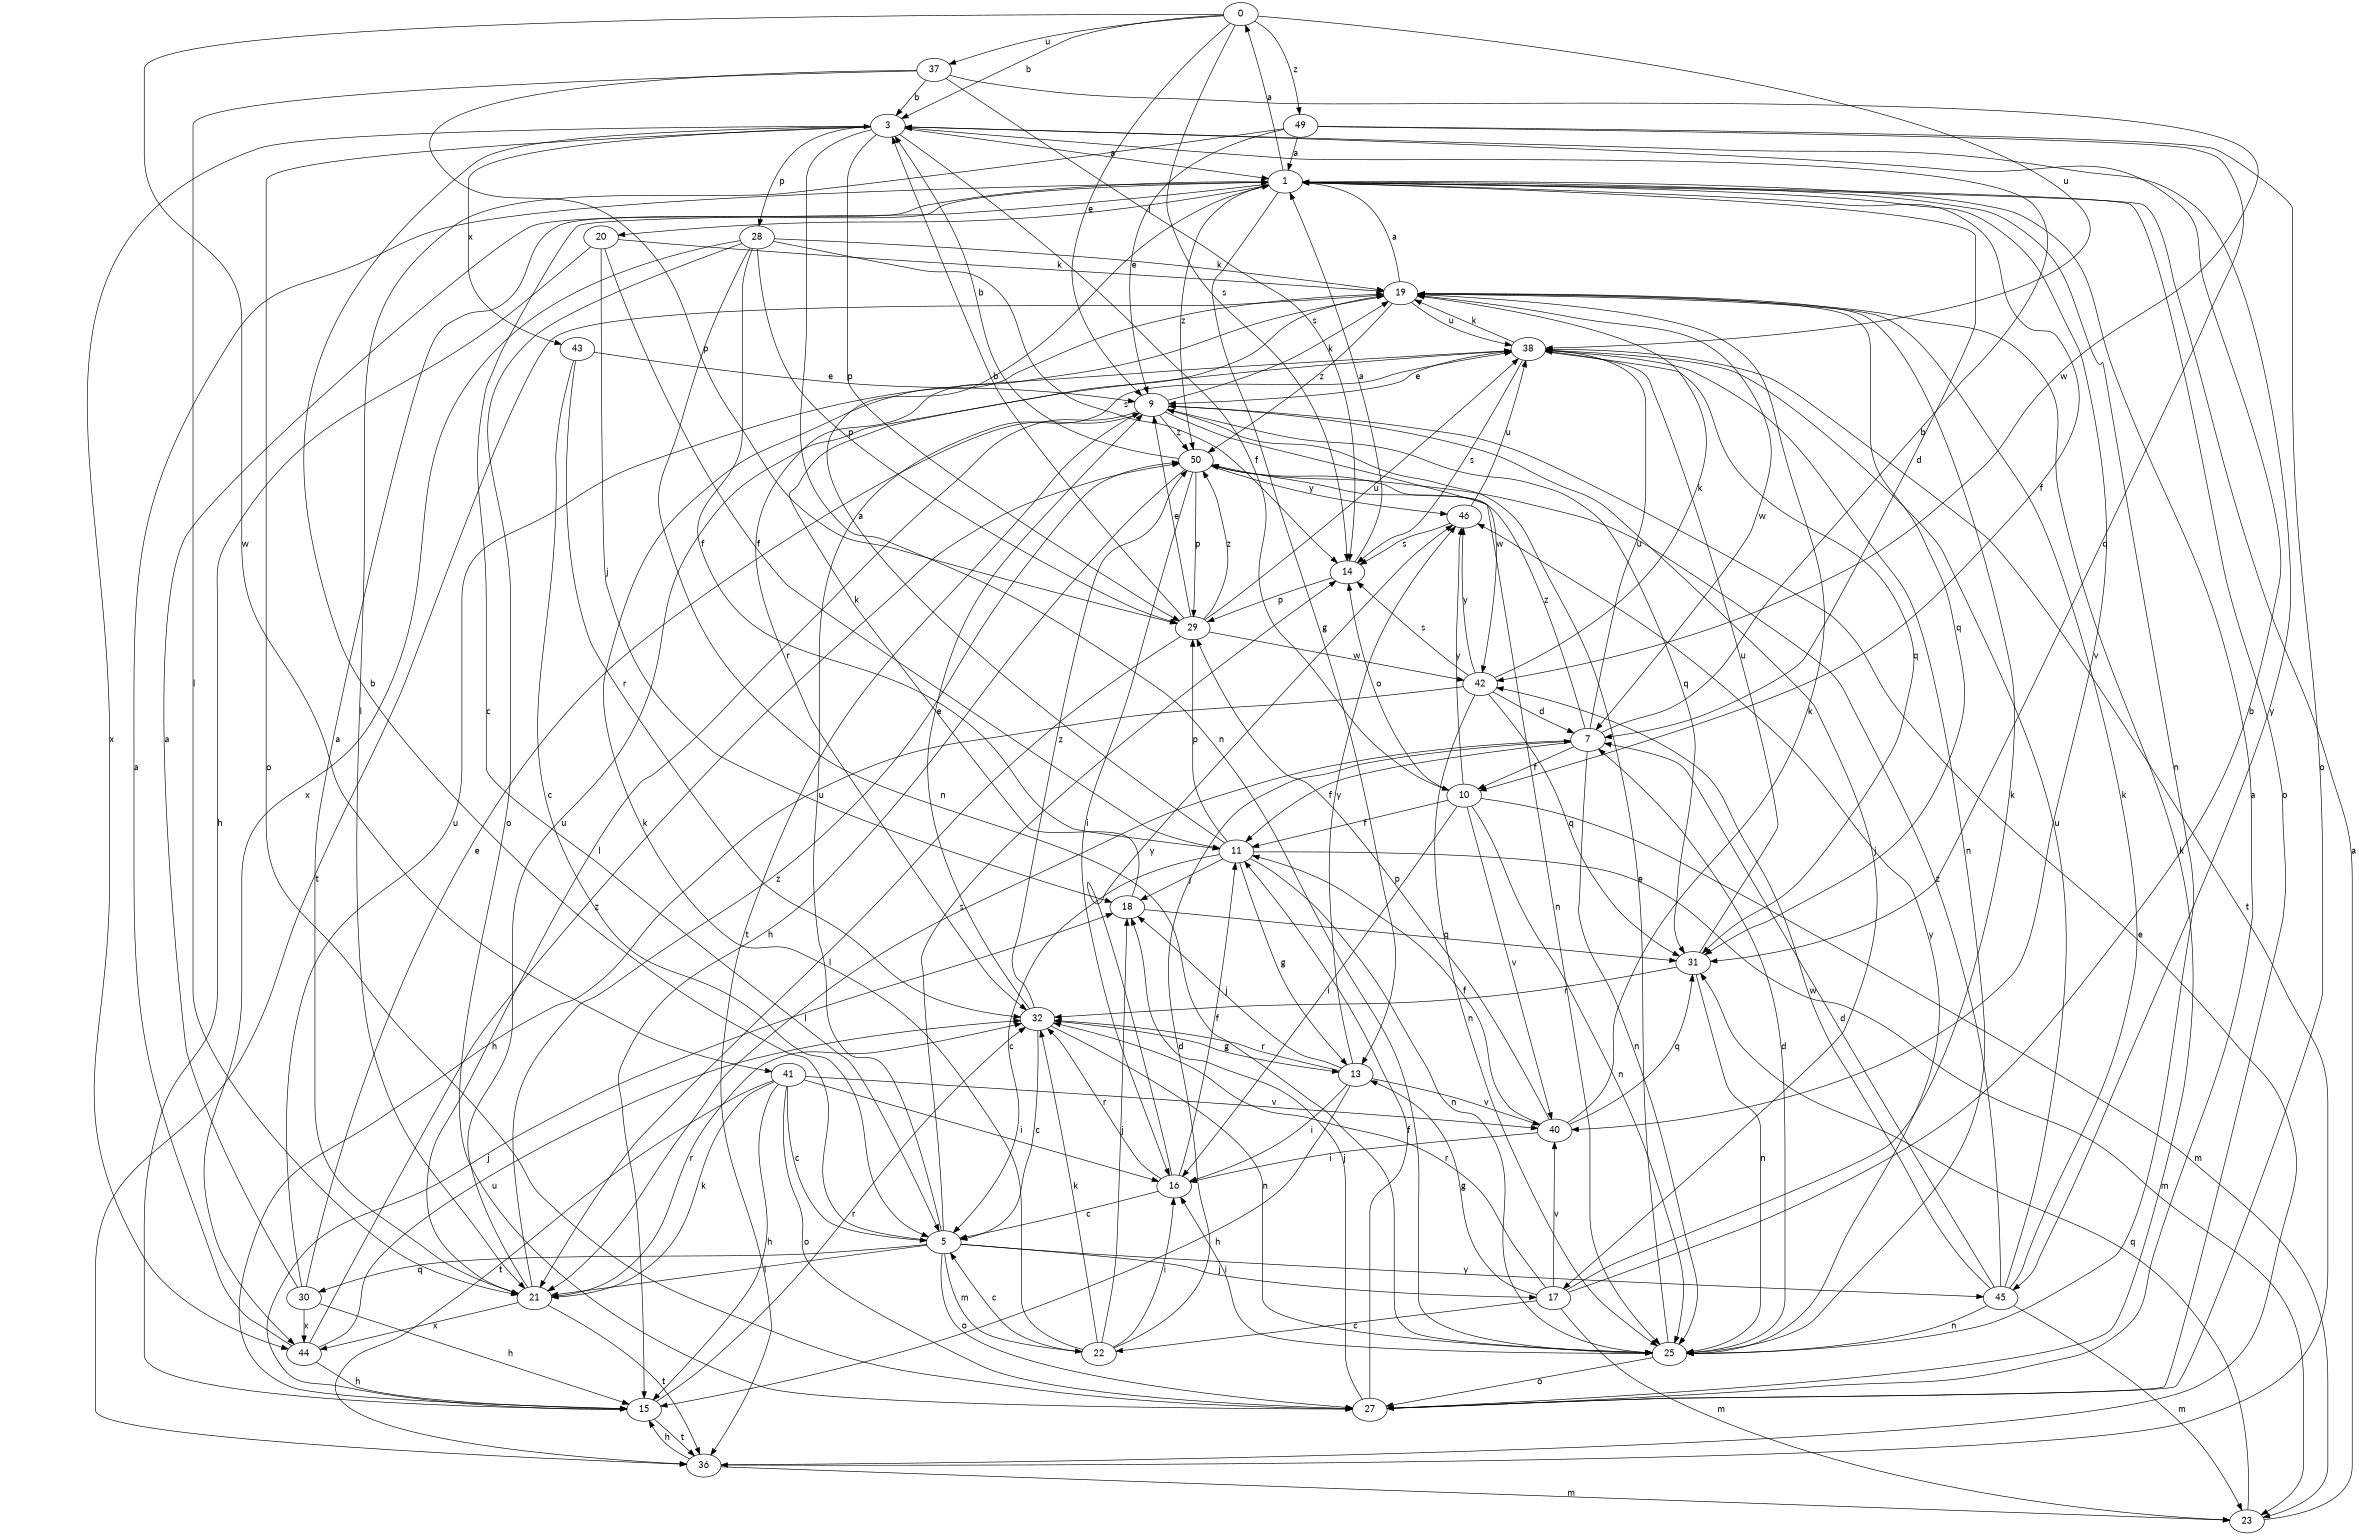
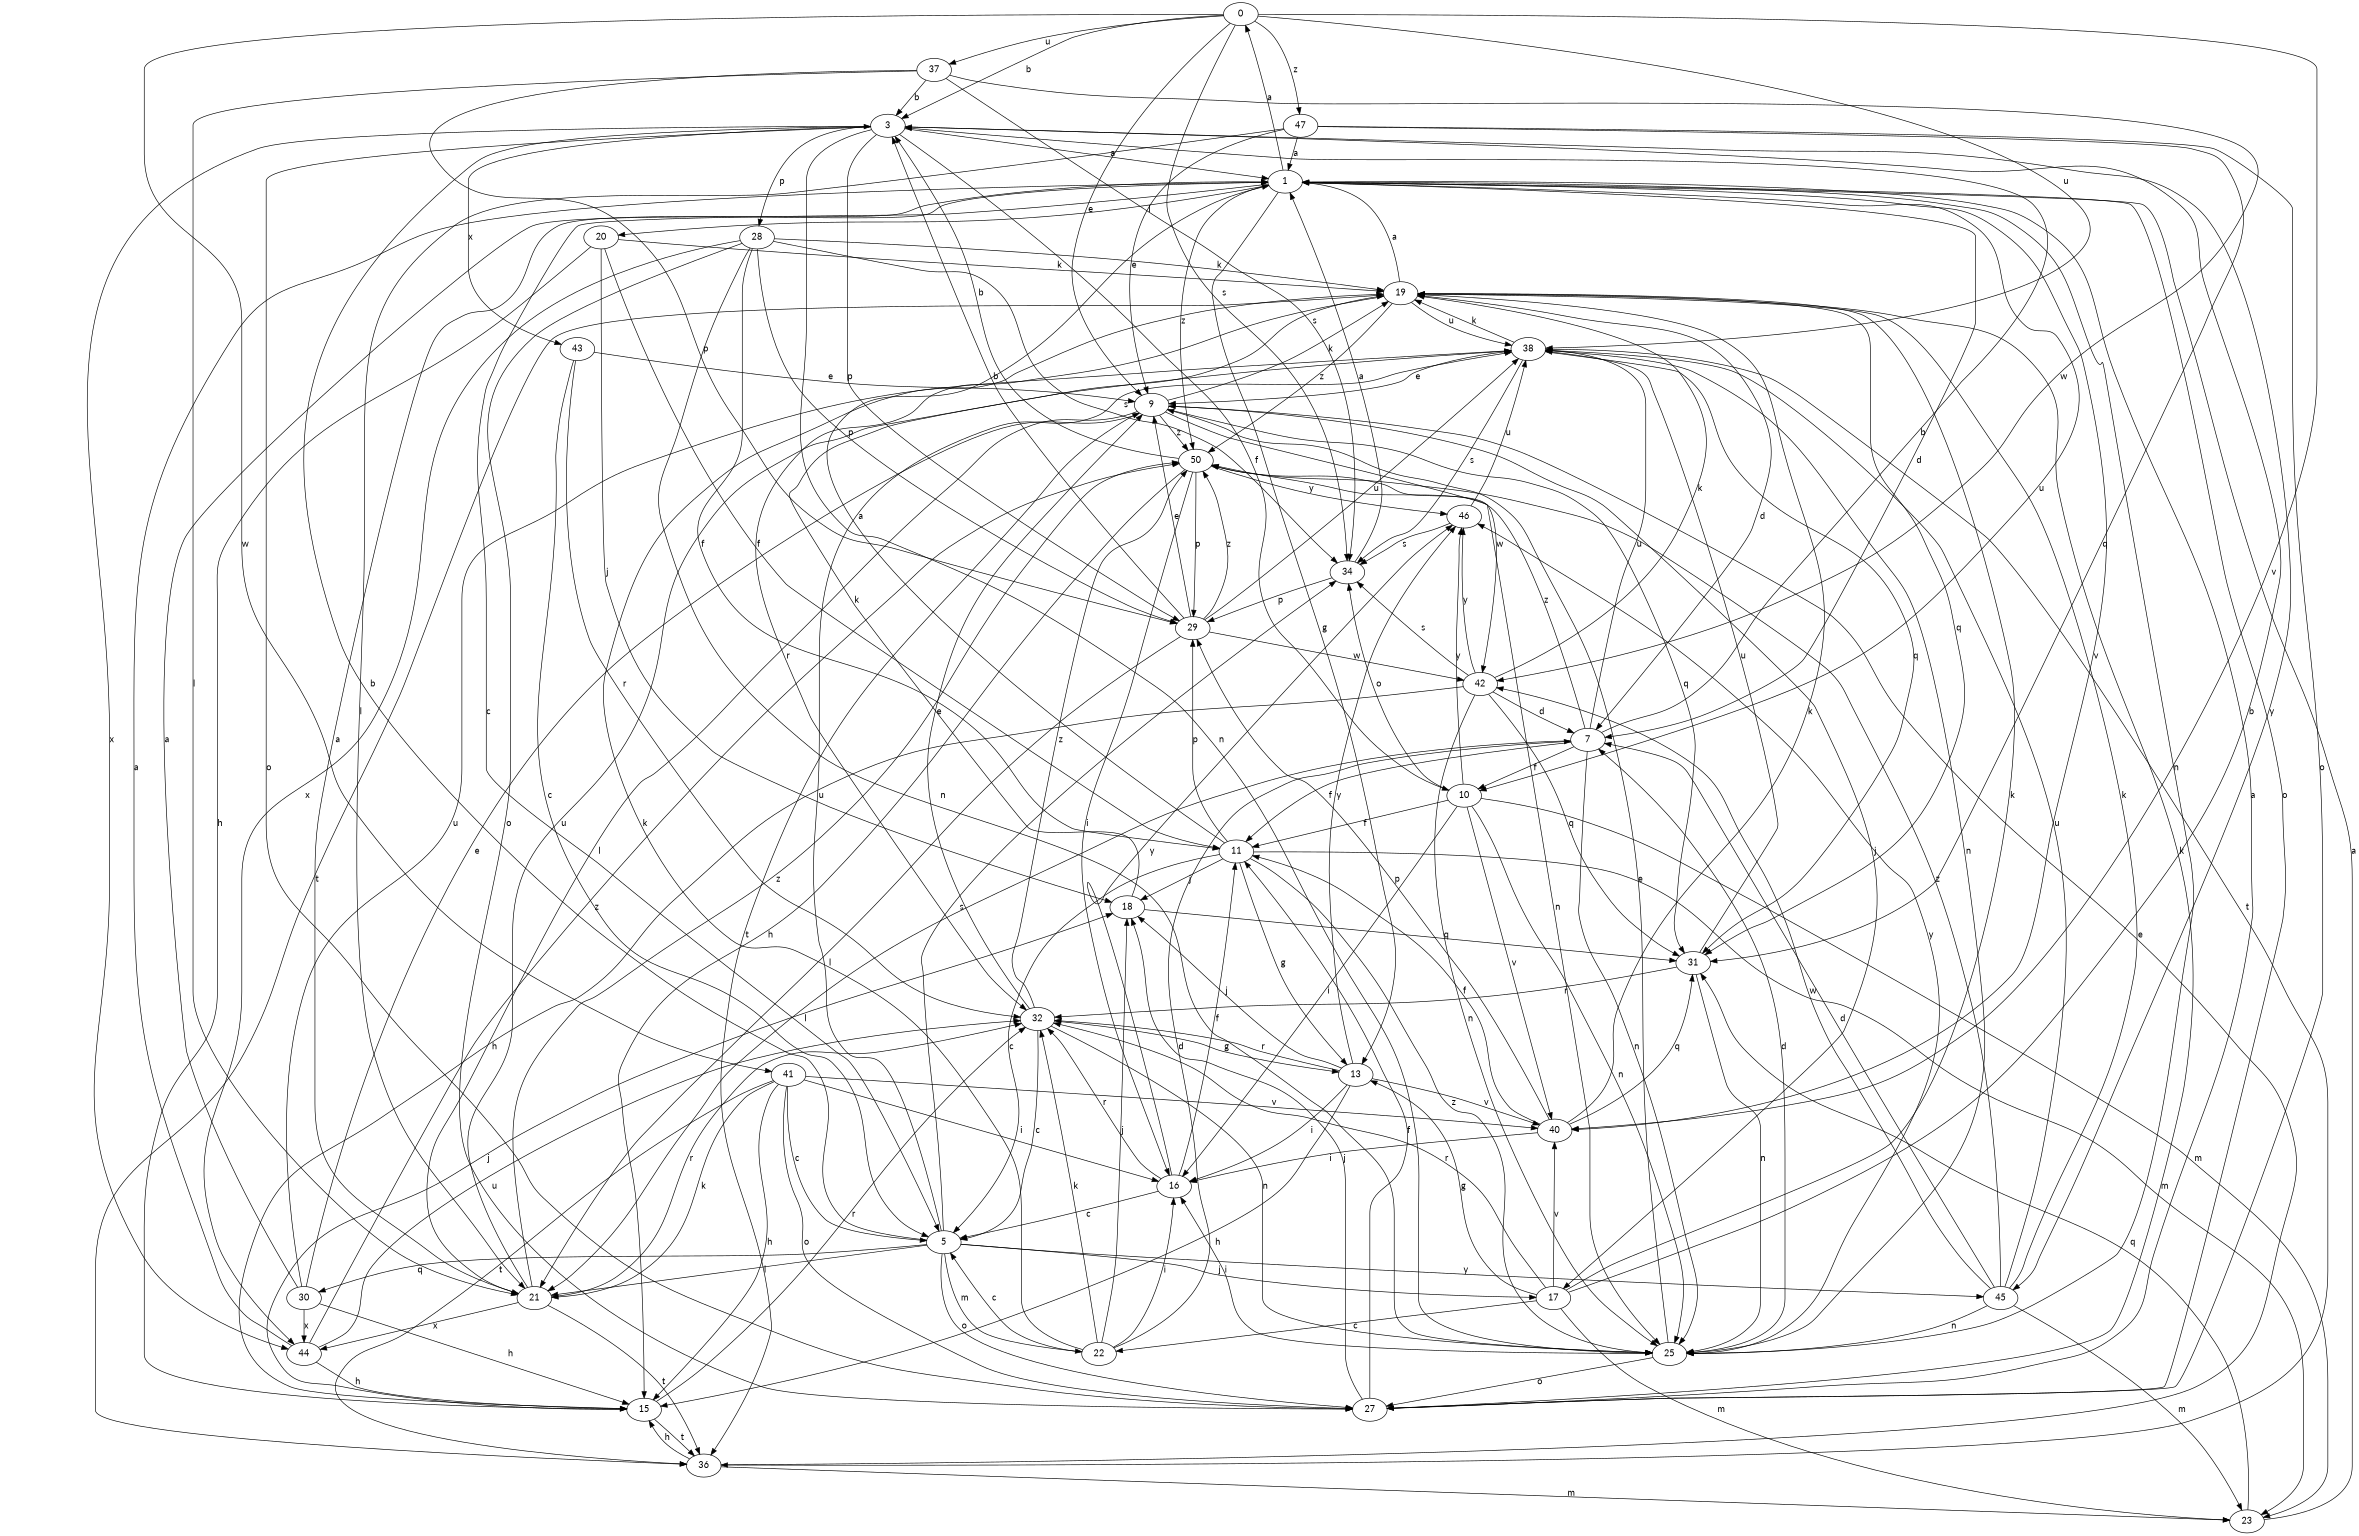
(1301, 126) -> (1301, 126)
none -> (2317, 273)
(2042, 489) -> (2042, 489)
(1763, 517) -> (1763, 517)
(1347, 572) -> (1347, 572)
(1454, 1103) -> (1454, 1103)
